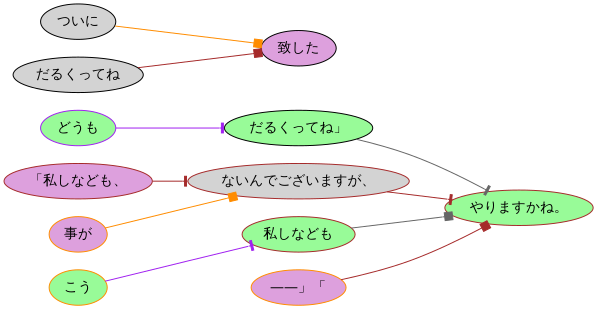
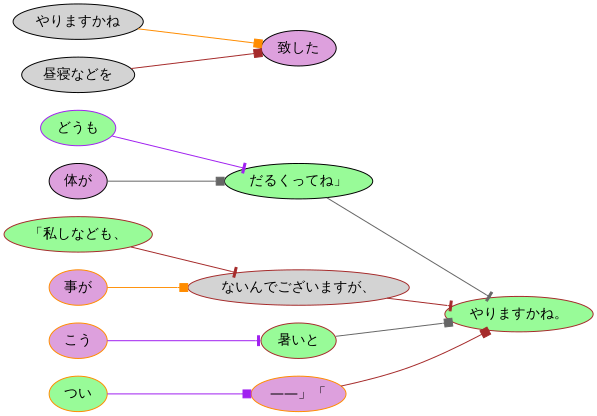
(78, 22) -> (78, 22)
(78, 75) -> (78, 75)
none -> (78, 181)
(78, 181) -> (78, 234)
(299, 234) -> (299, 341)
(78, 288) -> (78, 341)
none -> (78, 394)
